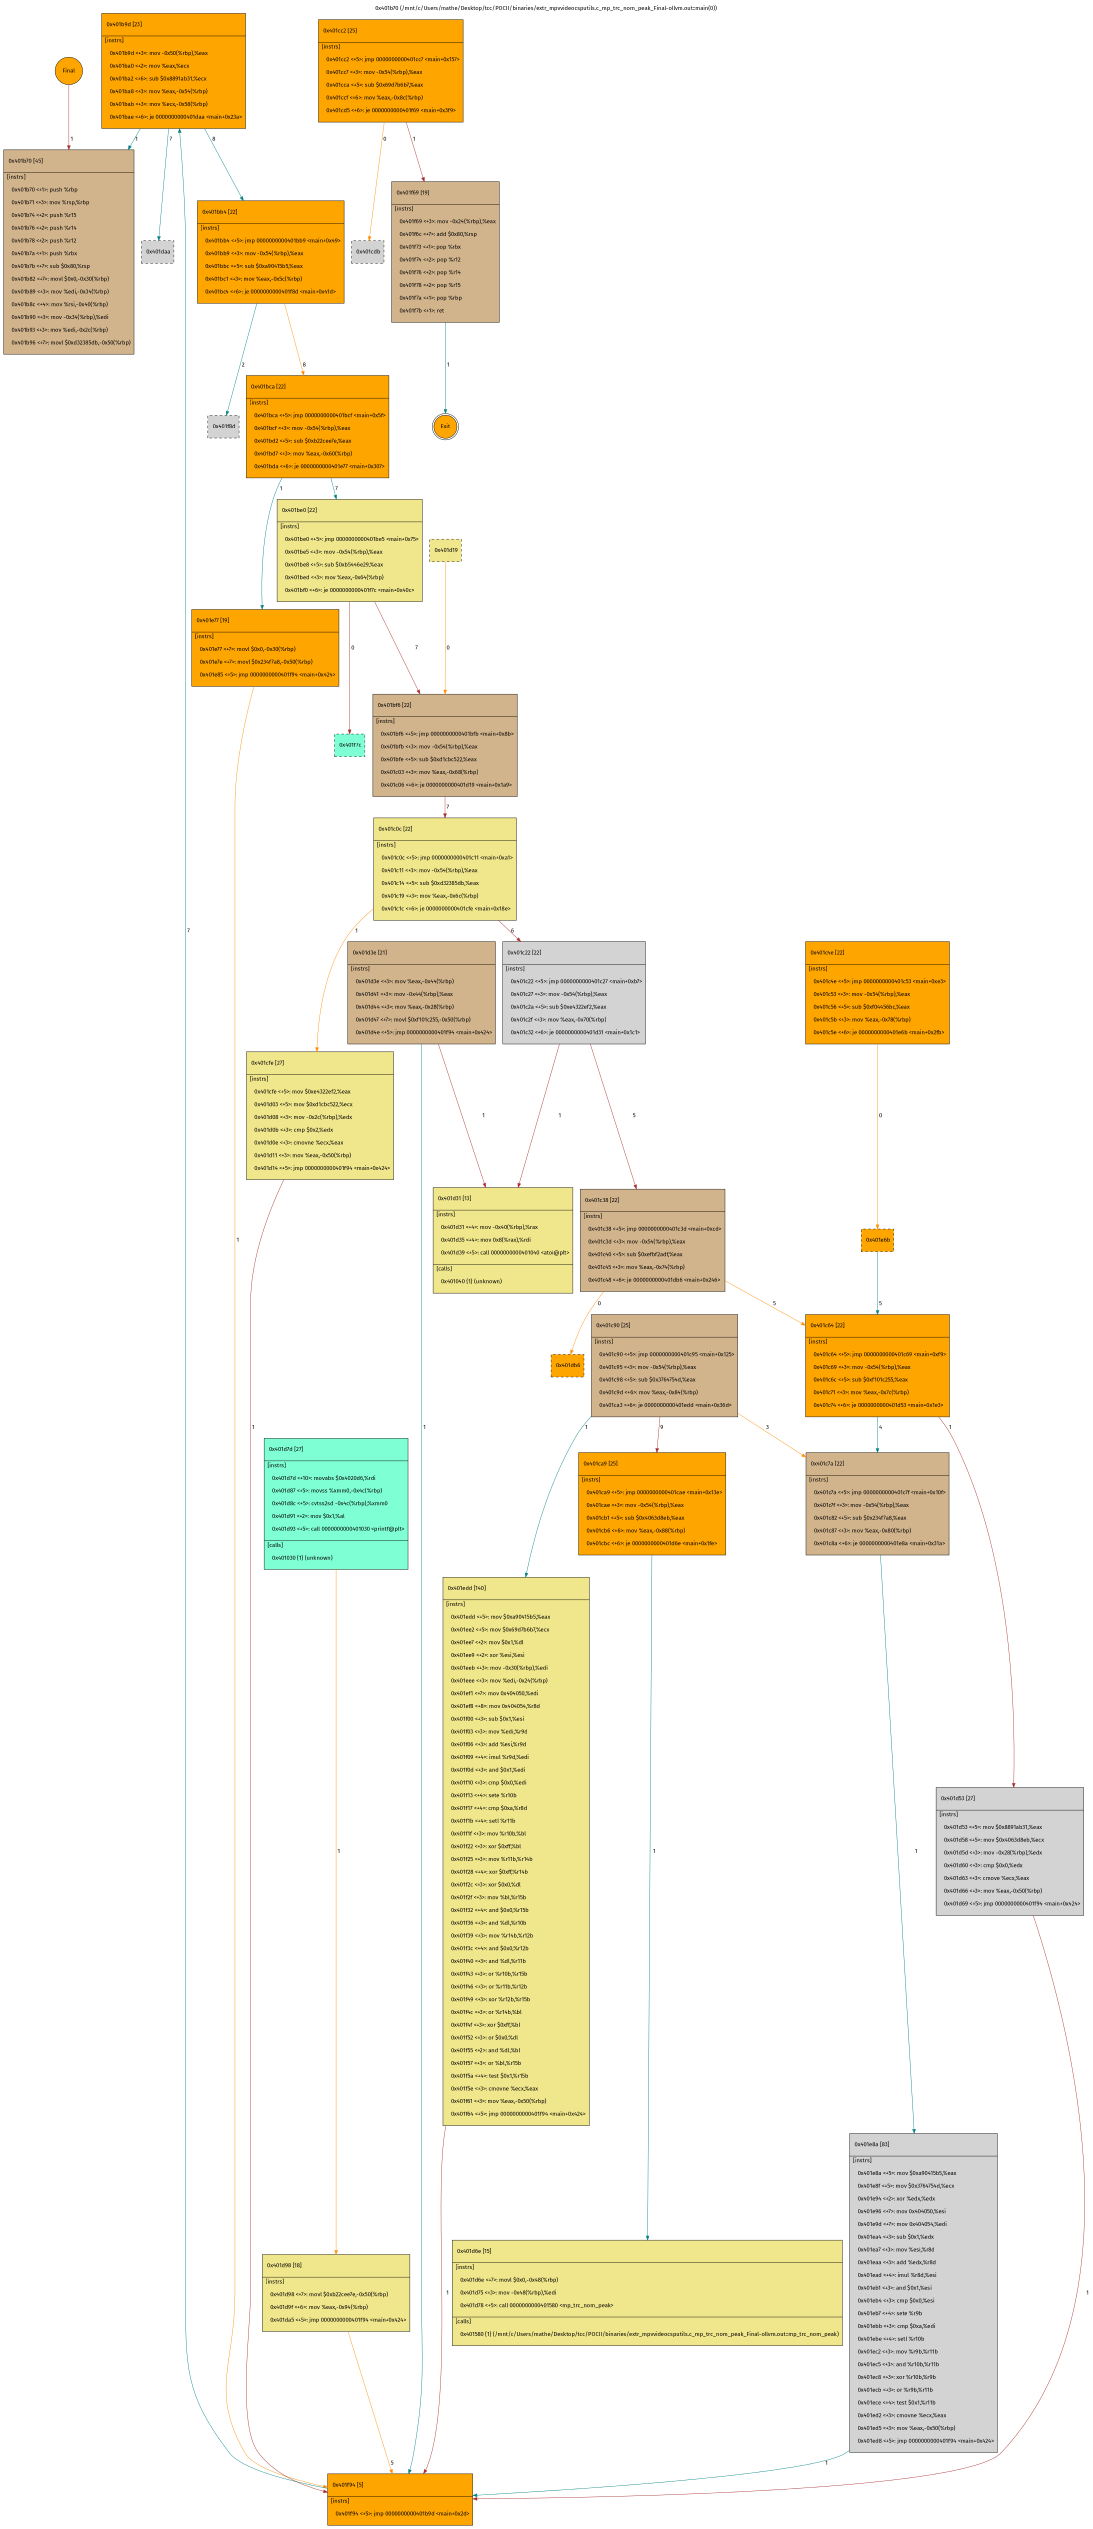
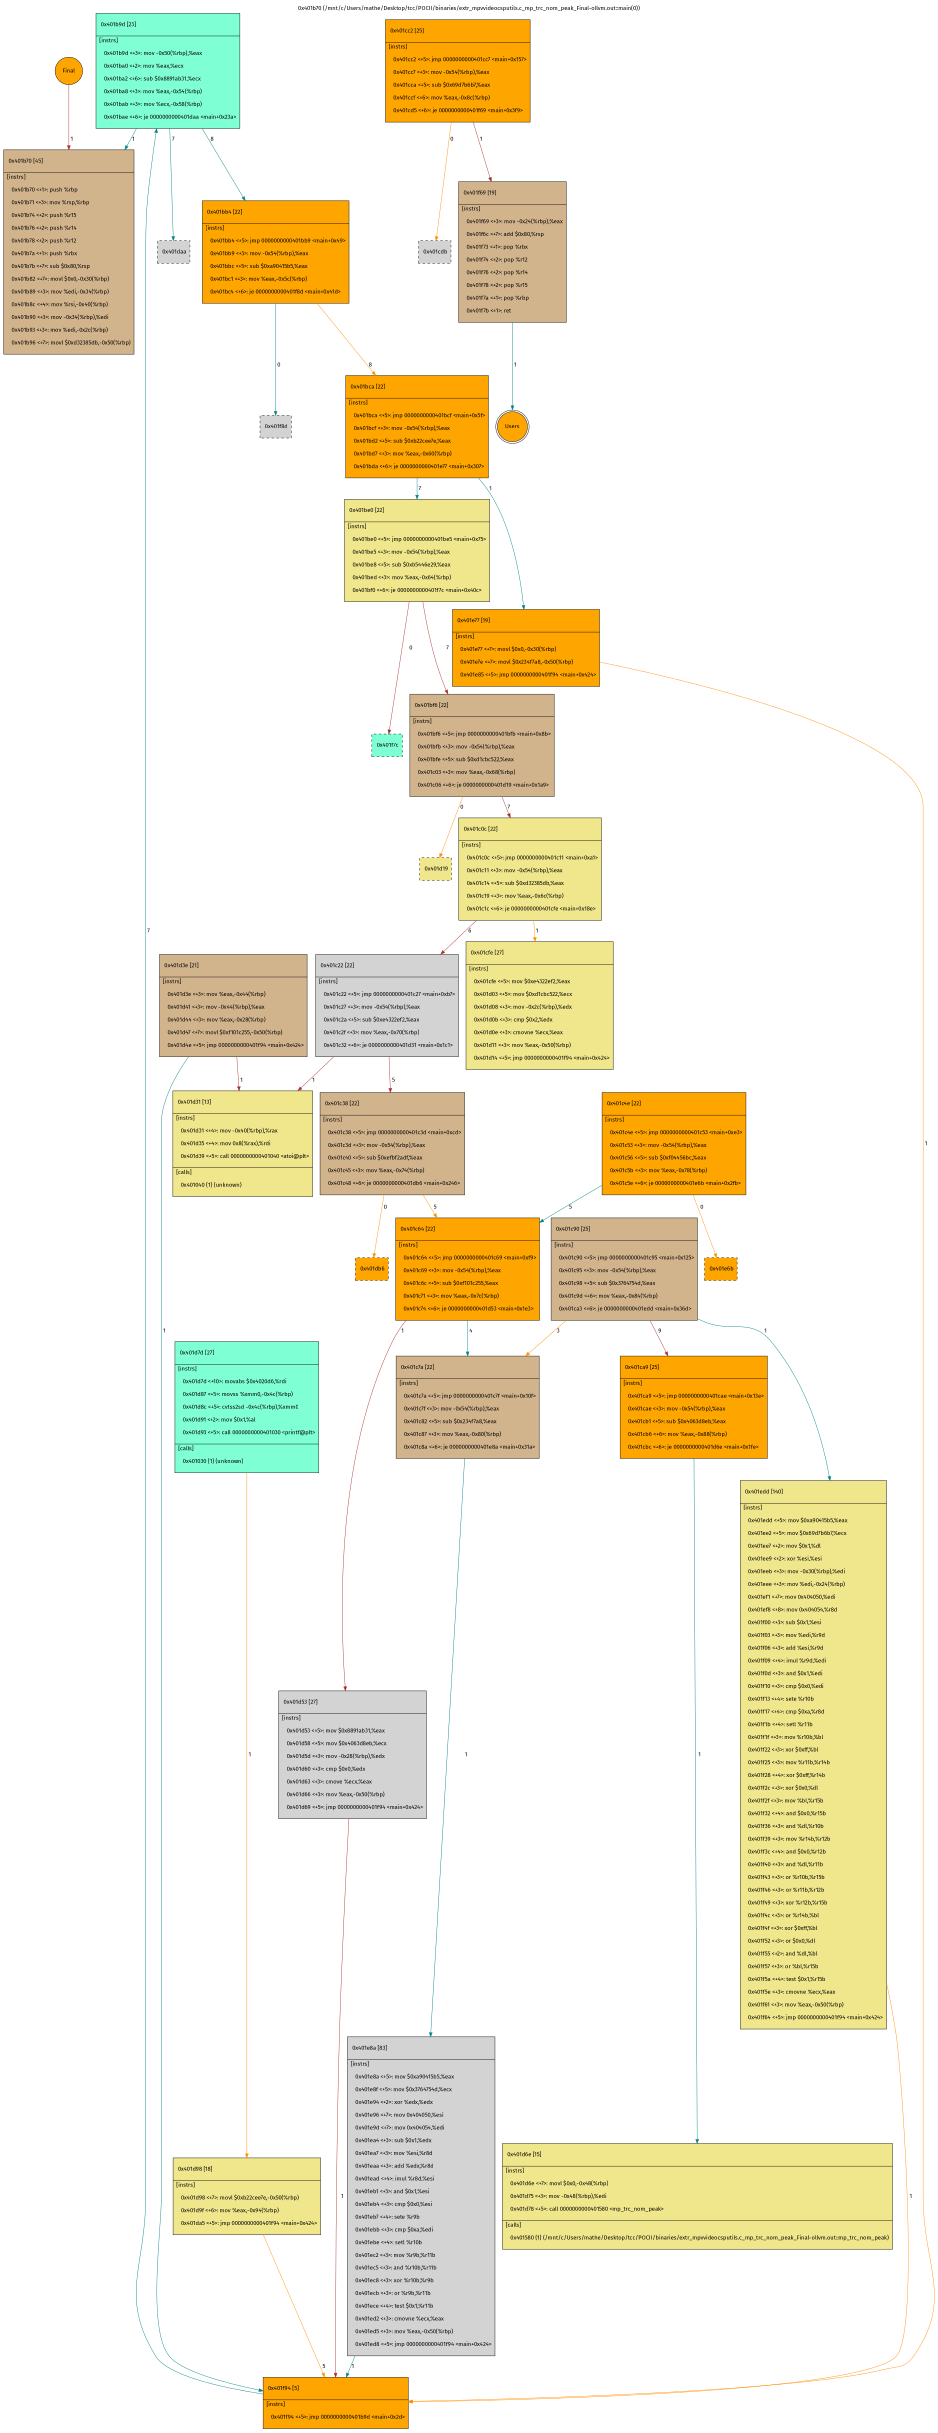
(174, 71) -> (168, 71)
(243, 365) -> (278, 365)
(445, 427) -> (512, 427)
(445, 626) -> (452, 825)
(878, 1281) -> (573, 1203)
(251, 1853) -> none
(442, 2299) -> (843, 2374)
